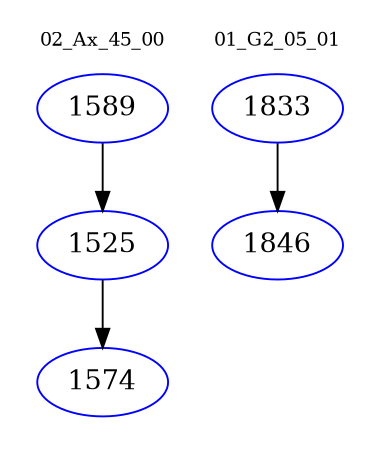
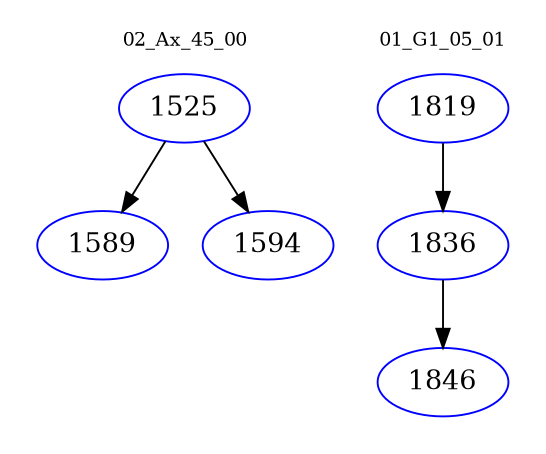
(278, 41) -> (443, 41)
(278, 108) -> (443, 245)
none -> (443, 108)
(103, 168) -> (149, 168)
(103, 382) -> (268, 245)
